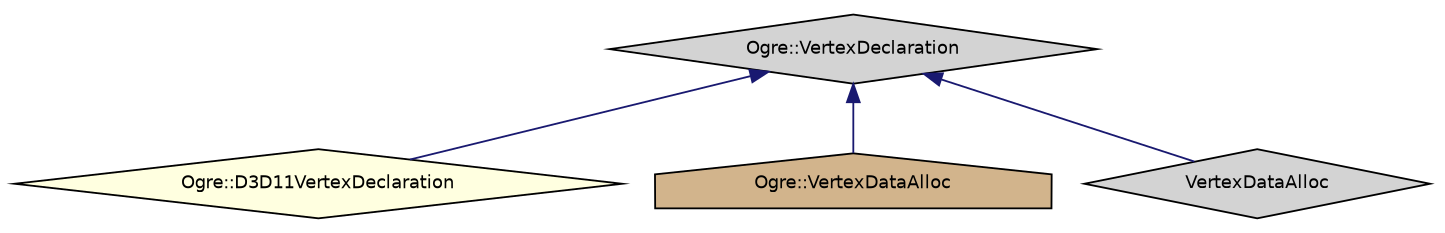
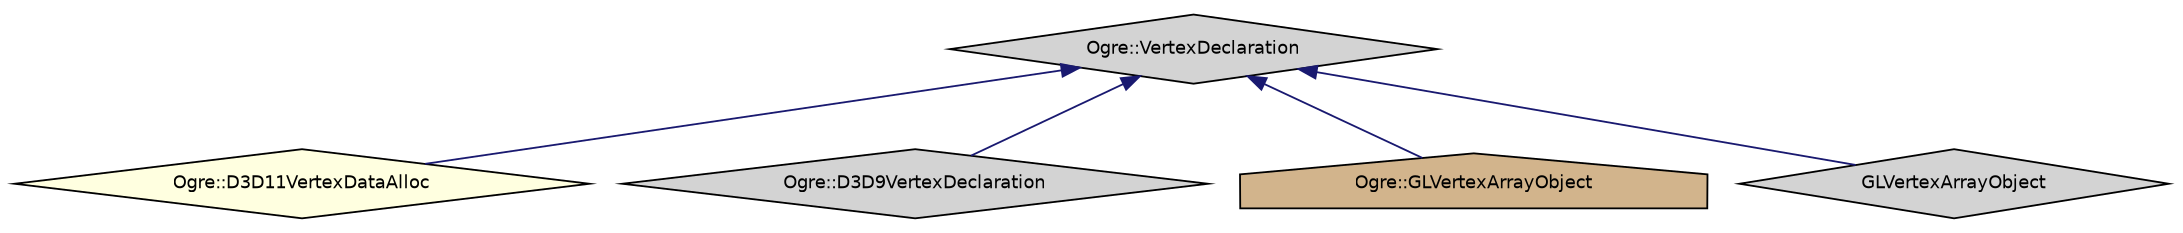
(318, 184) -> (302, 184)
(853, 184) -> (1474, 184)
none -> (915, 184)
(1257, 184) -> (1954, 184)
